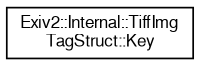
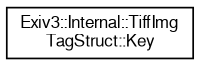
(100, 33) -> (100, 33)
